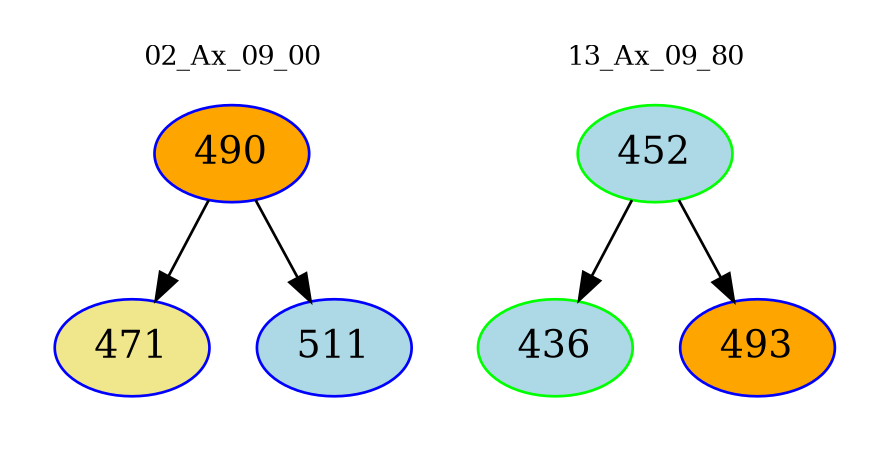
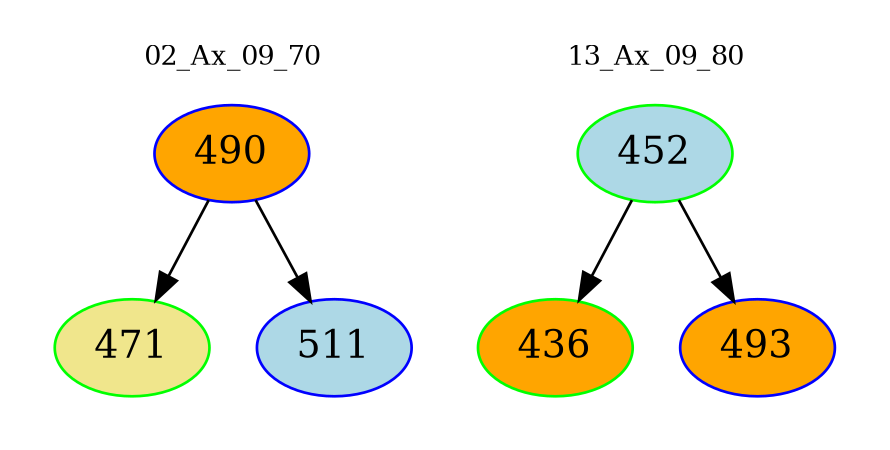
(233, 58) -> (233, 58)
(132, 348) -> (132, 348)
(555, 348) -> (555, 348)
